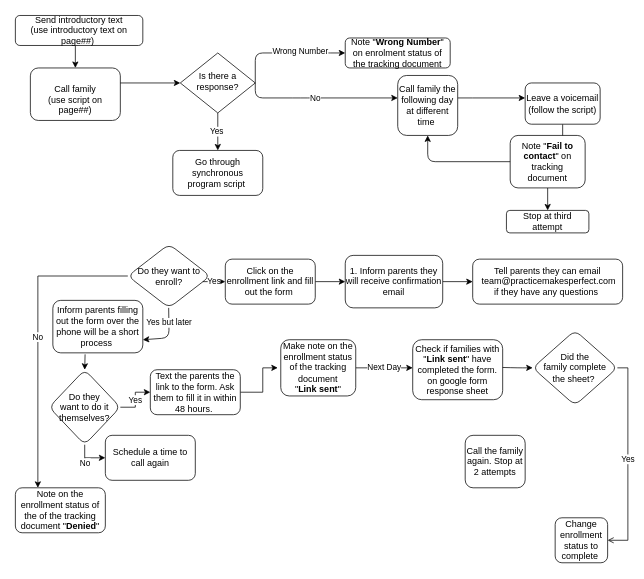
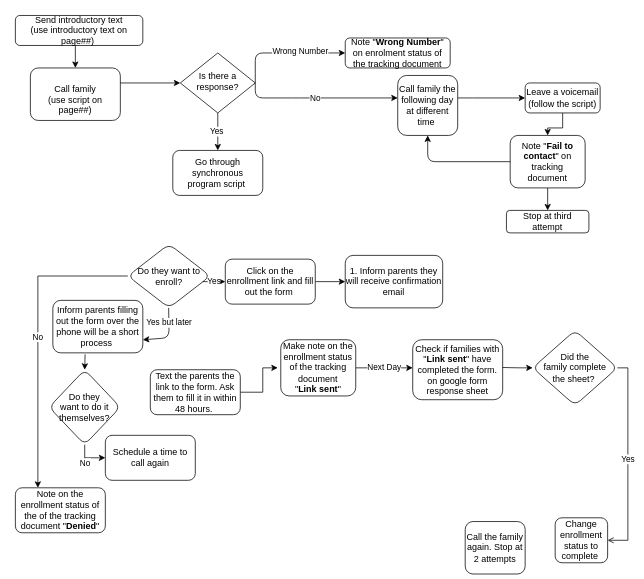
(563, 104) -> (563, 98)
(455, 282) -> none
(548, 282) -> none
(135, 402) -> none
(495, 462) -> (495, 548)
